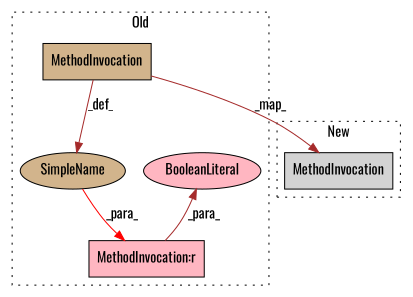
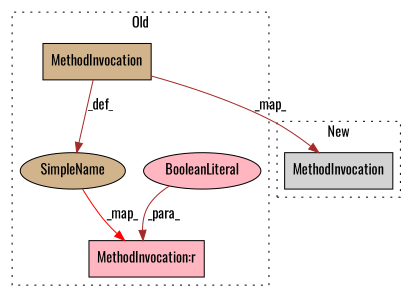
(122, 215) -> (122, 215)
(181, 221) -> (149, 204)
